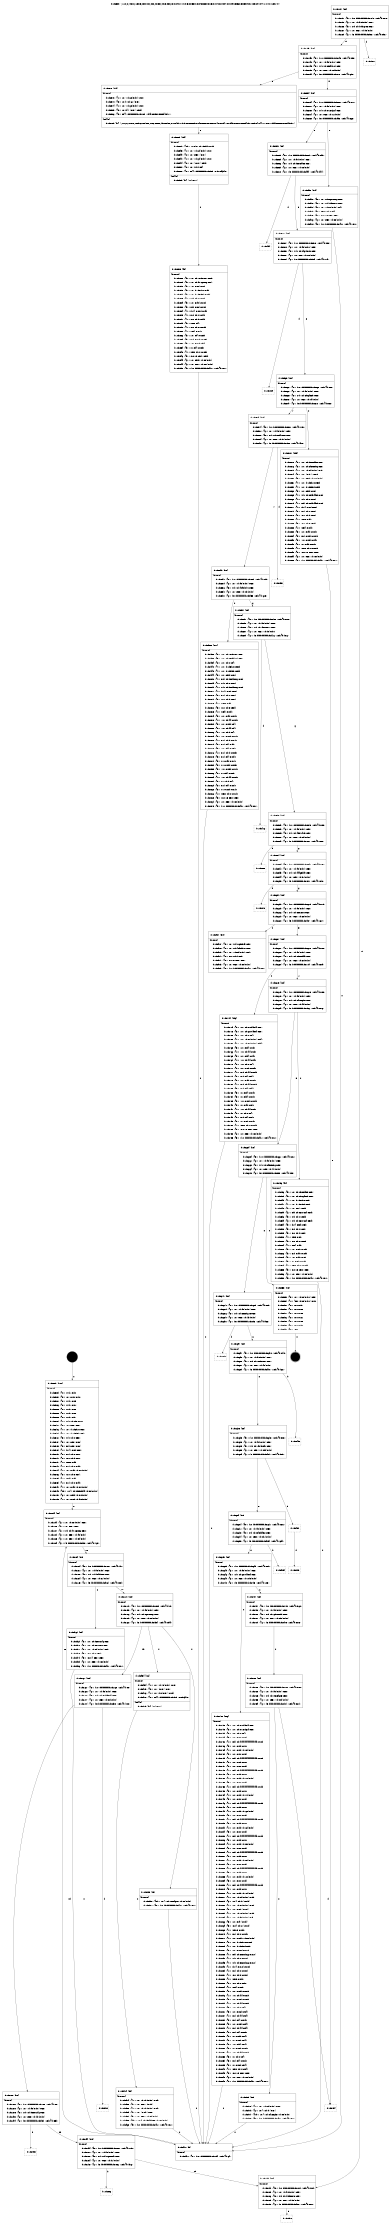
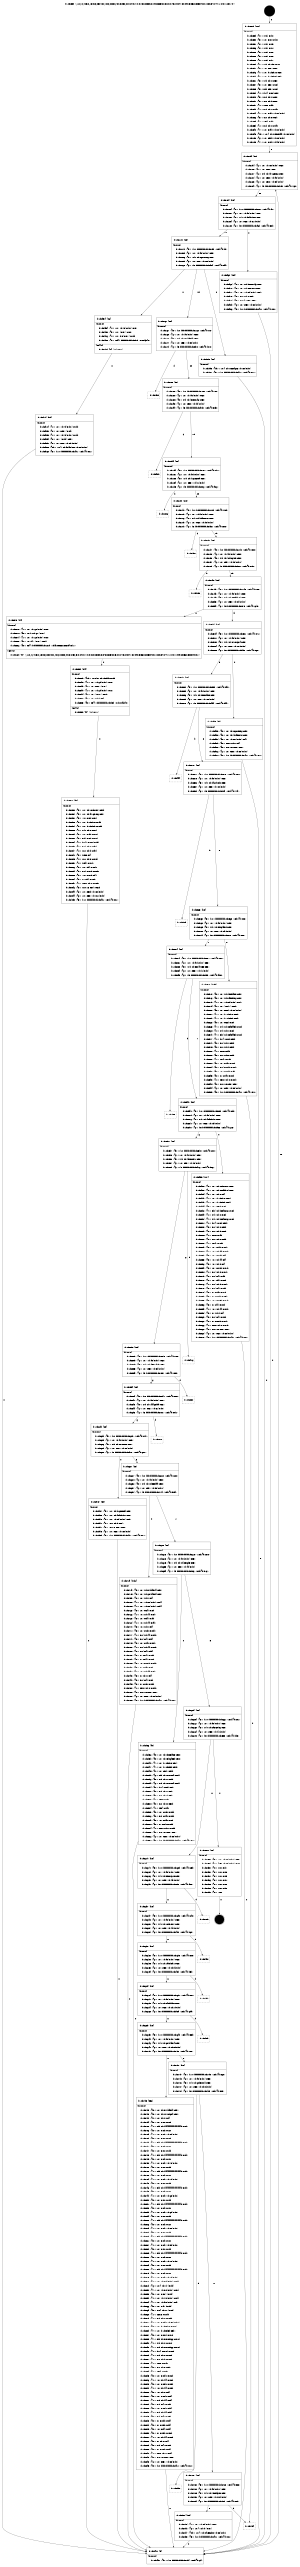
(360, 1125) -> (214, 533)
(294, 1549) -> (196, 2295)
none -> (117, 2053)
